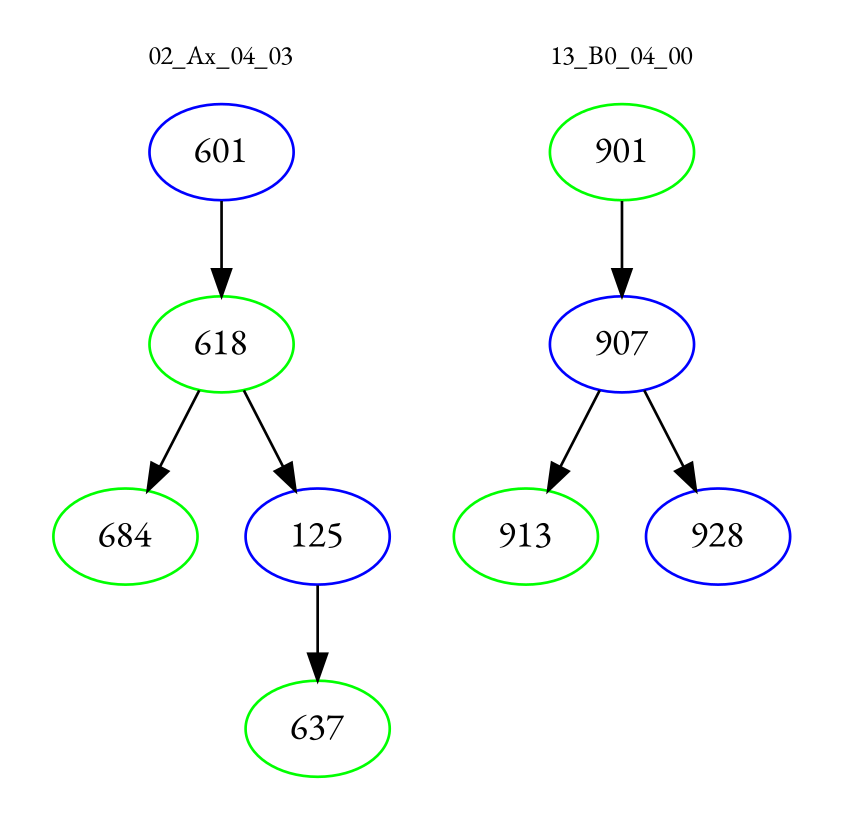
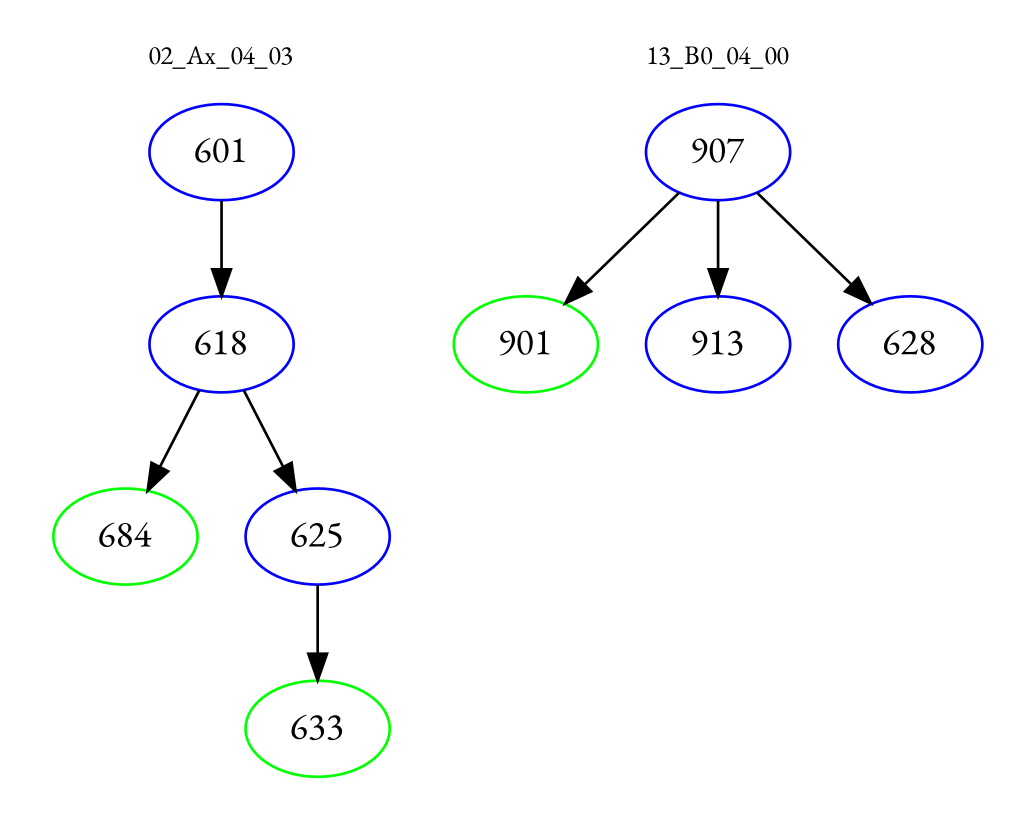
(622, 235) -> (632, 239)
(222, 344) -> (222, 344)
(318, 537) -> (318, 537)
(526, 537) -> (718, 344)
(718, 537) -> (910, 344)
(318, 729) -> (318, 729)
